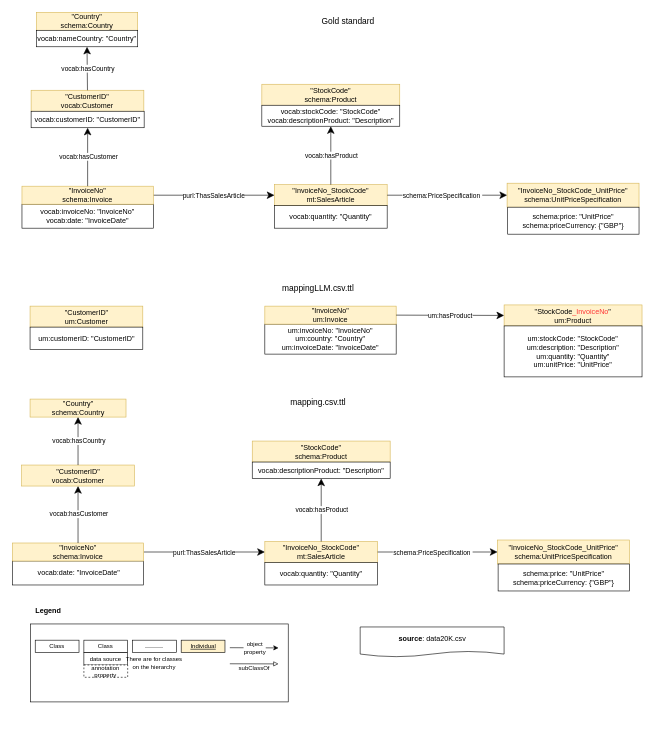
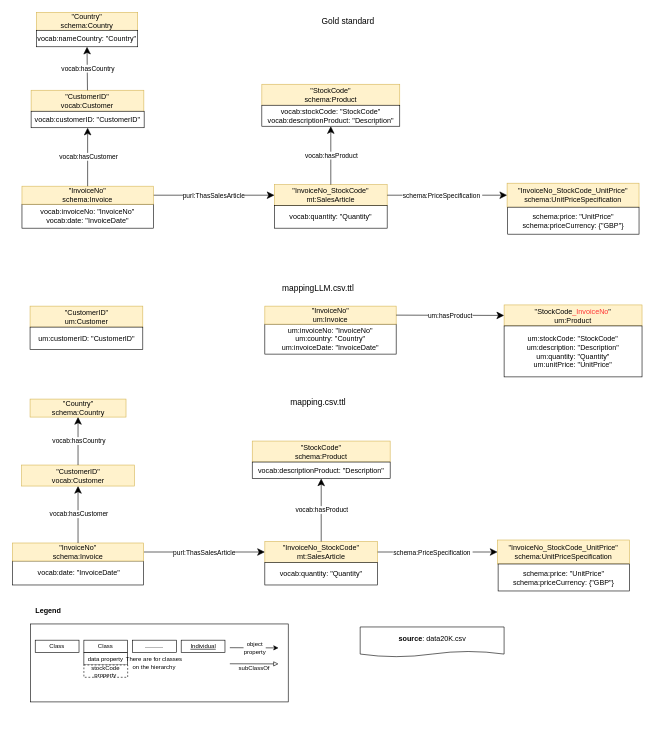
(203, 647) -> (203, 647)
(106, 659) -> (106, 659)
(106, 672) -> (106, 672)
